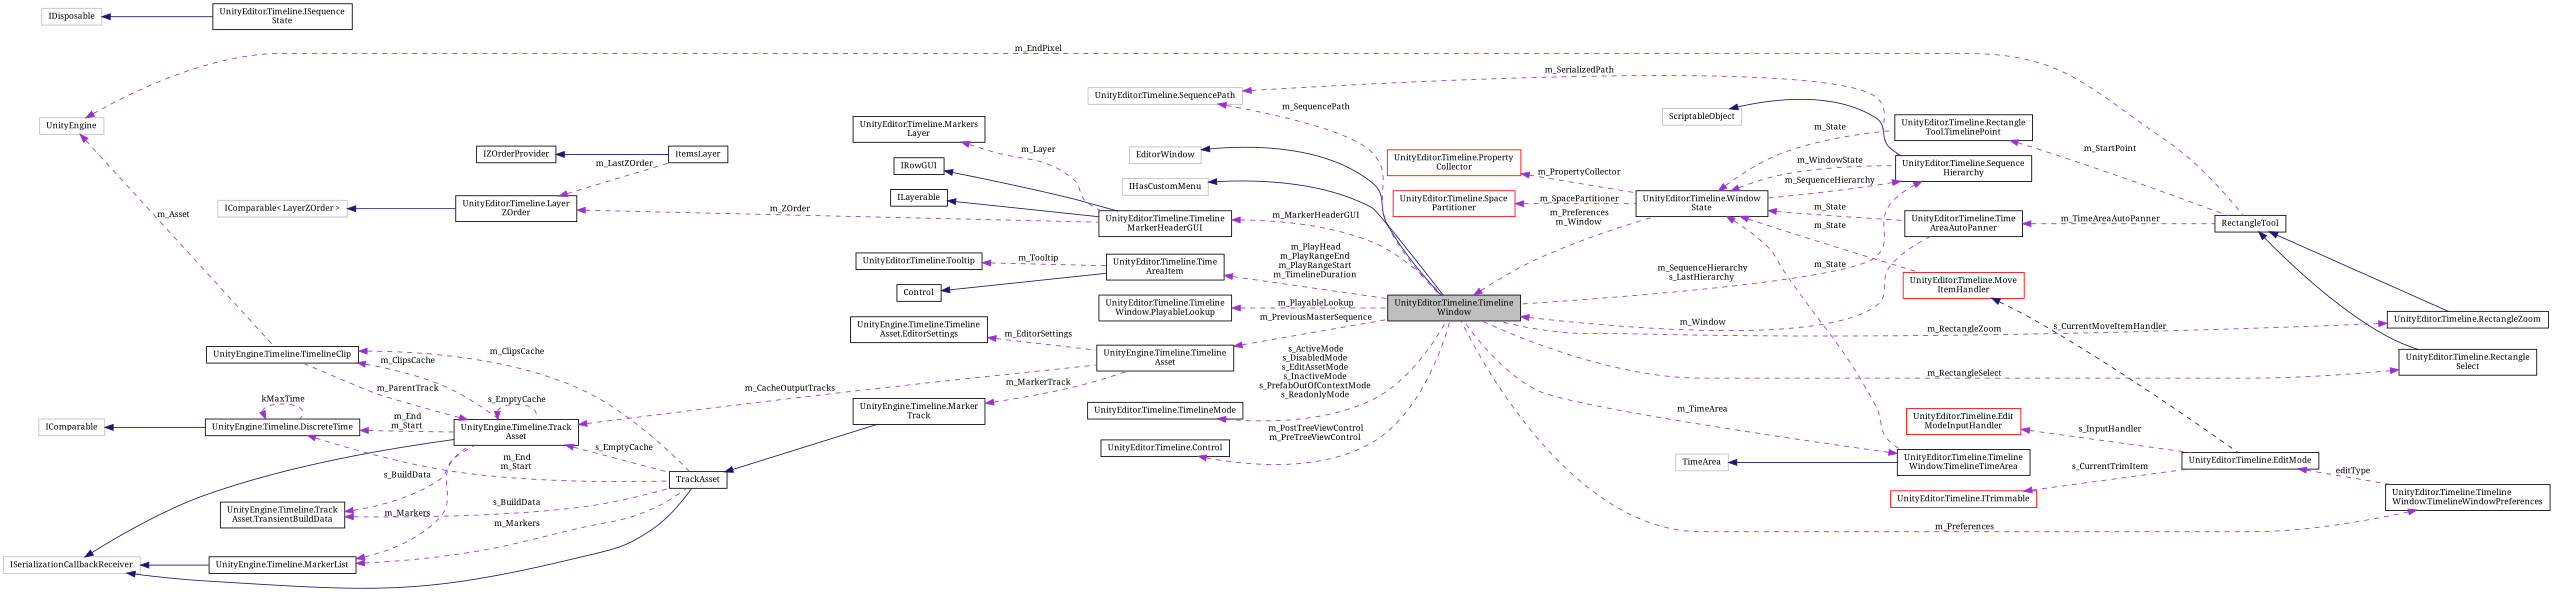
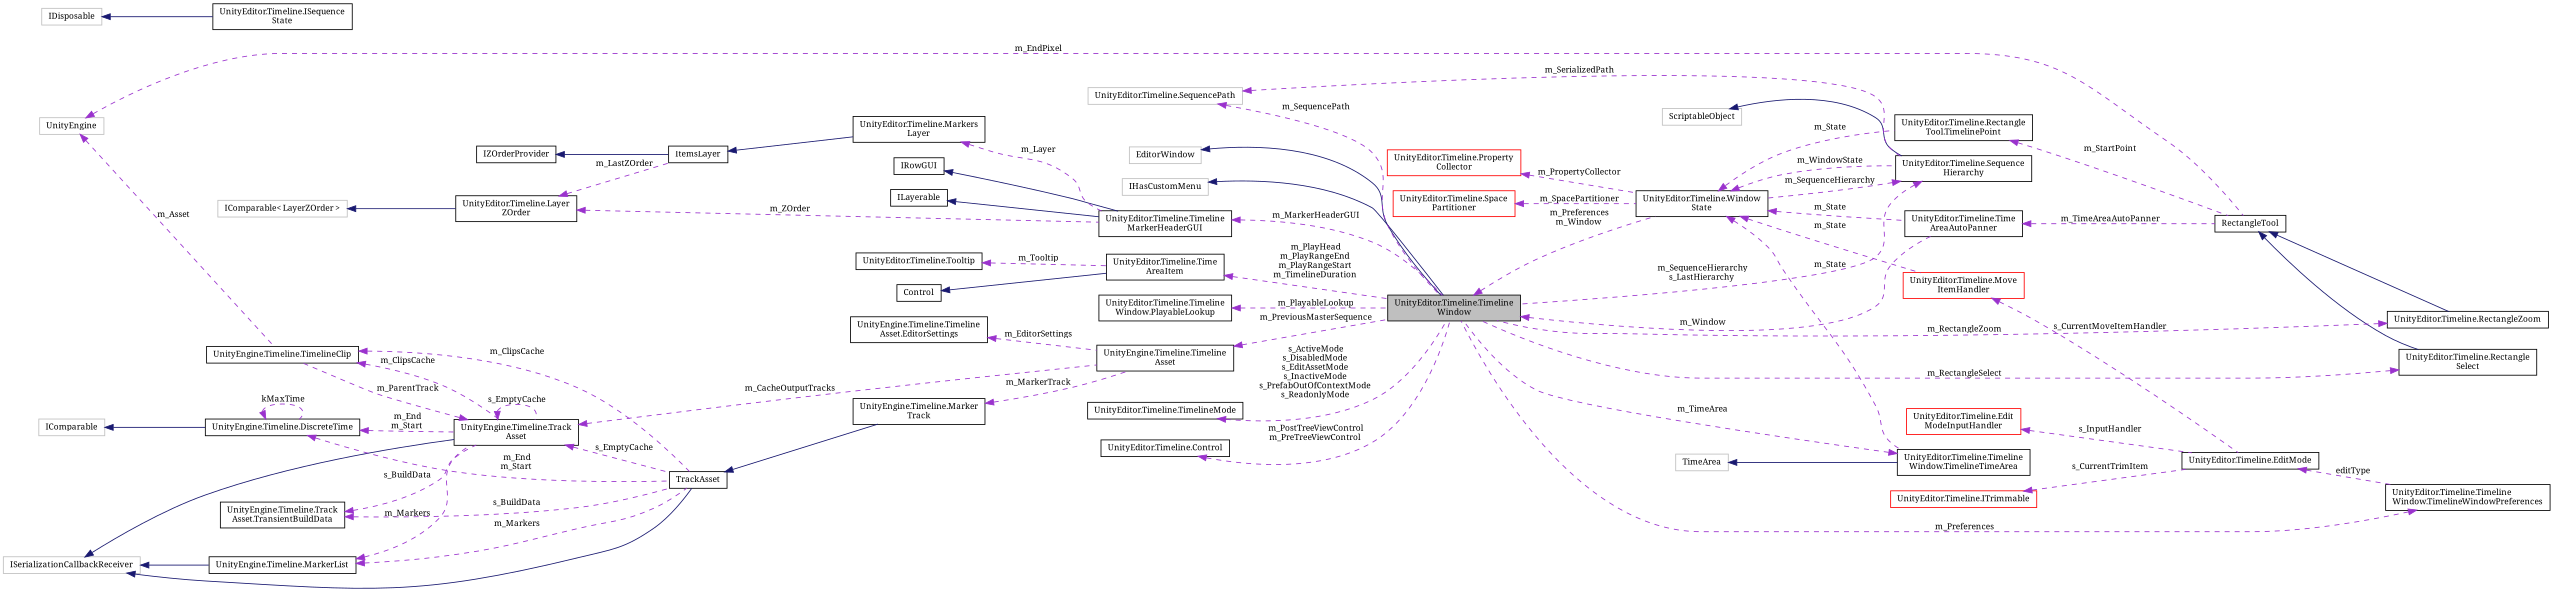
none -> (795, 143)
(2115, 369) -> (2115, 369)
